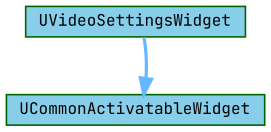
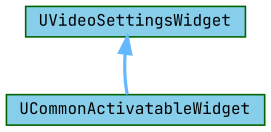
(146, 58) -> (125, 74)
